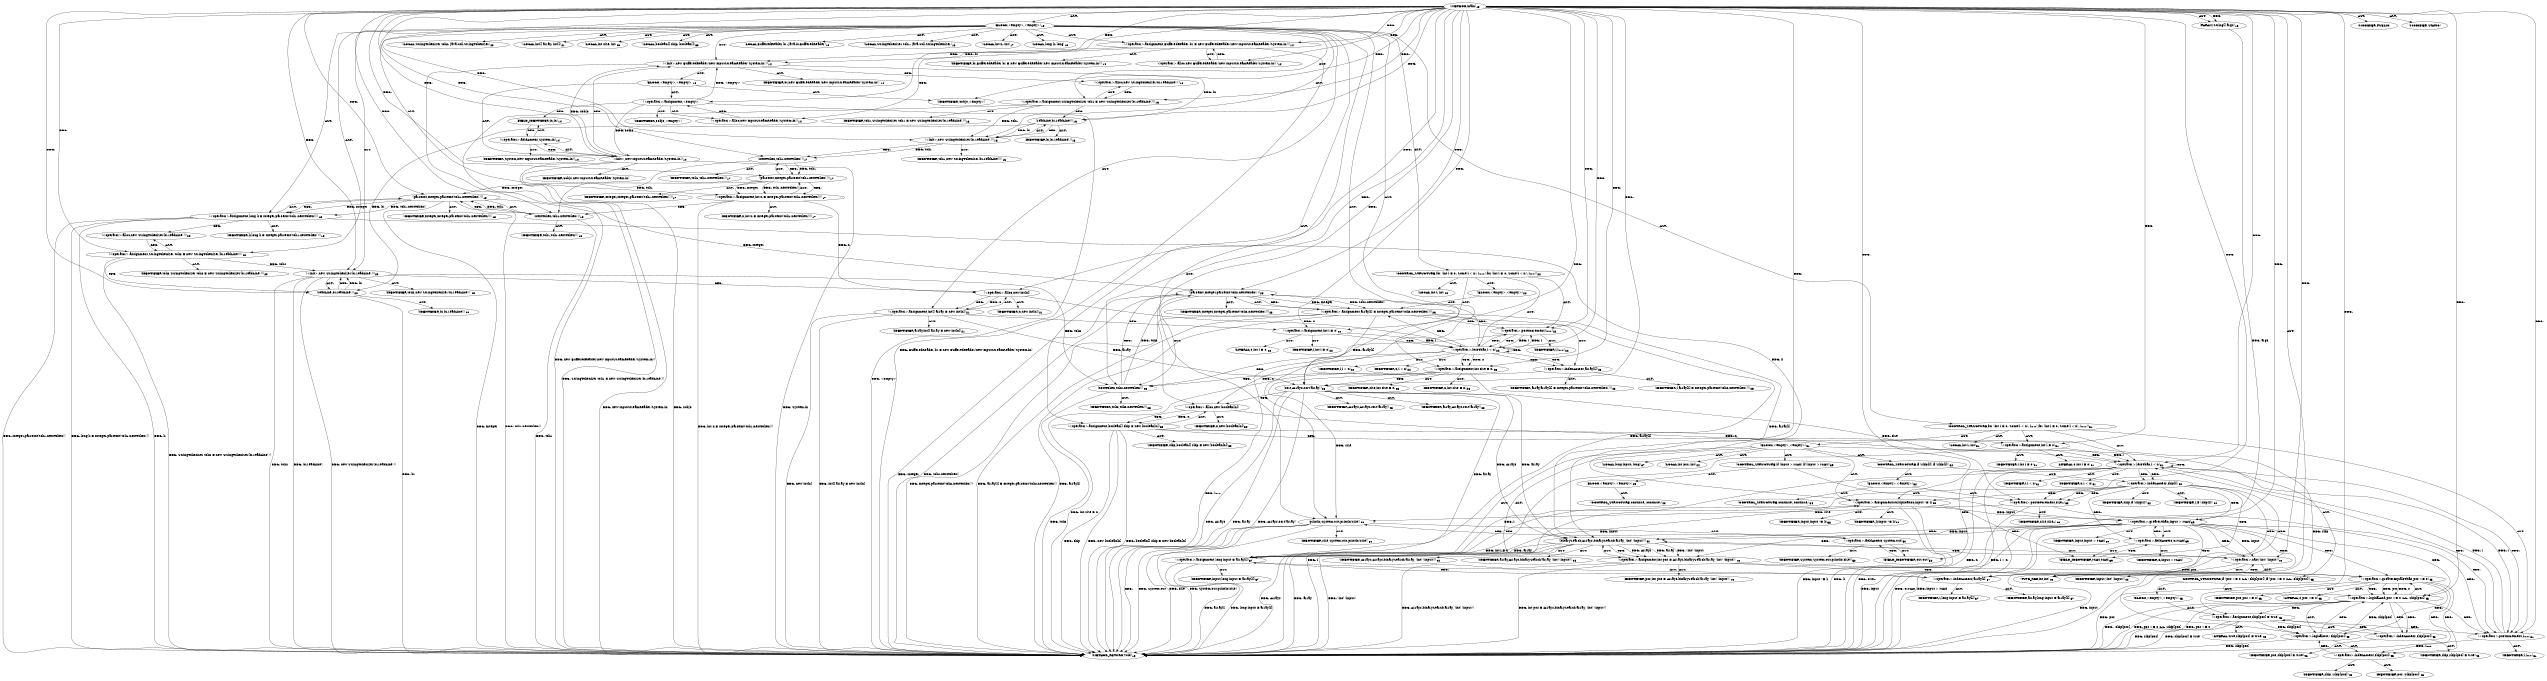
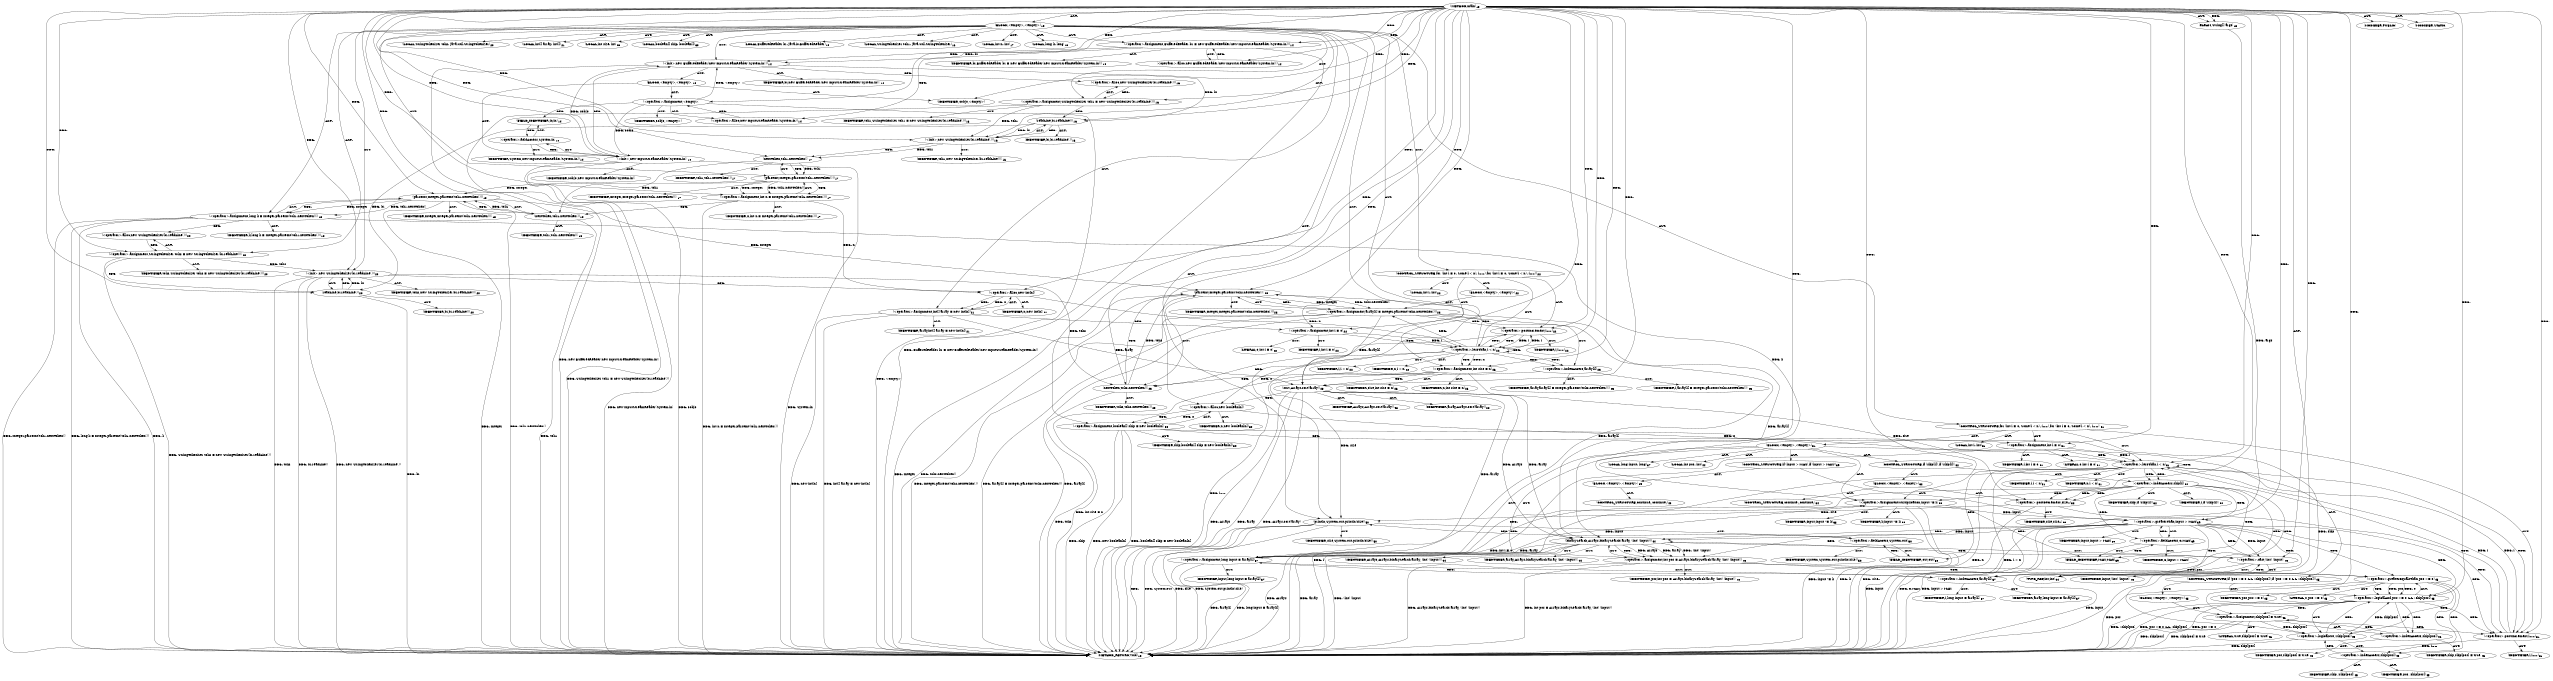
(1509, 522) -> (1514, 522)
